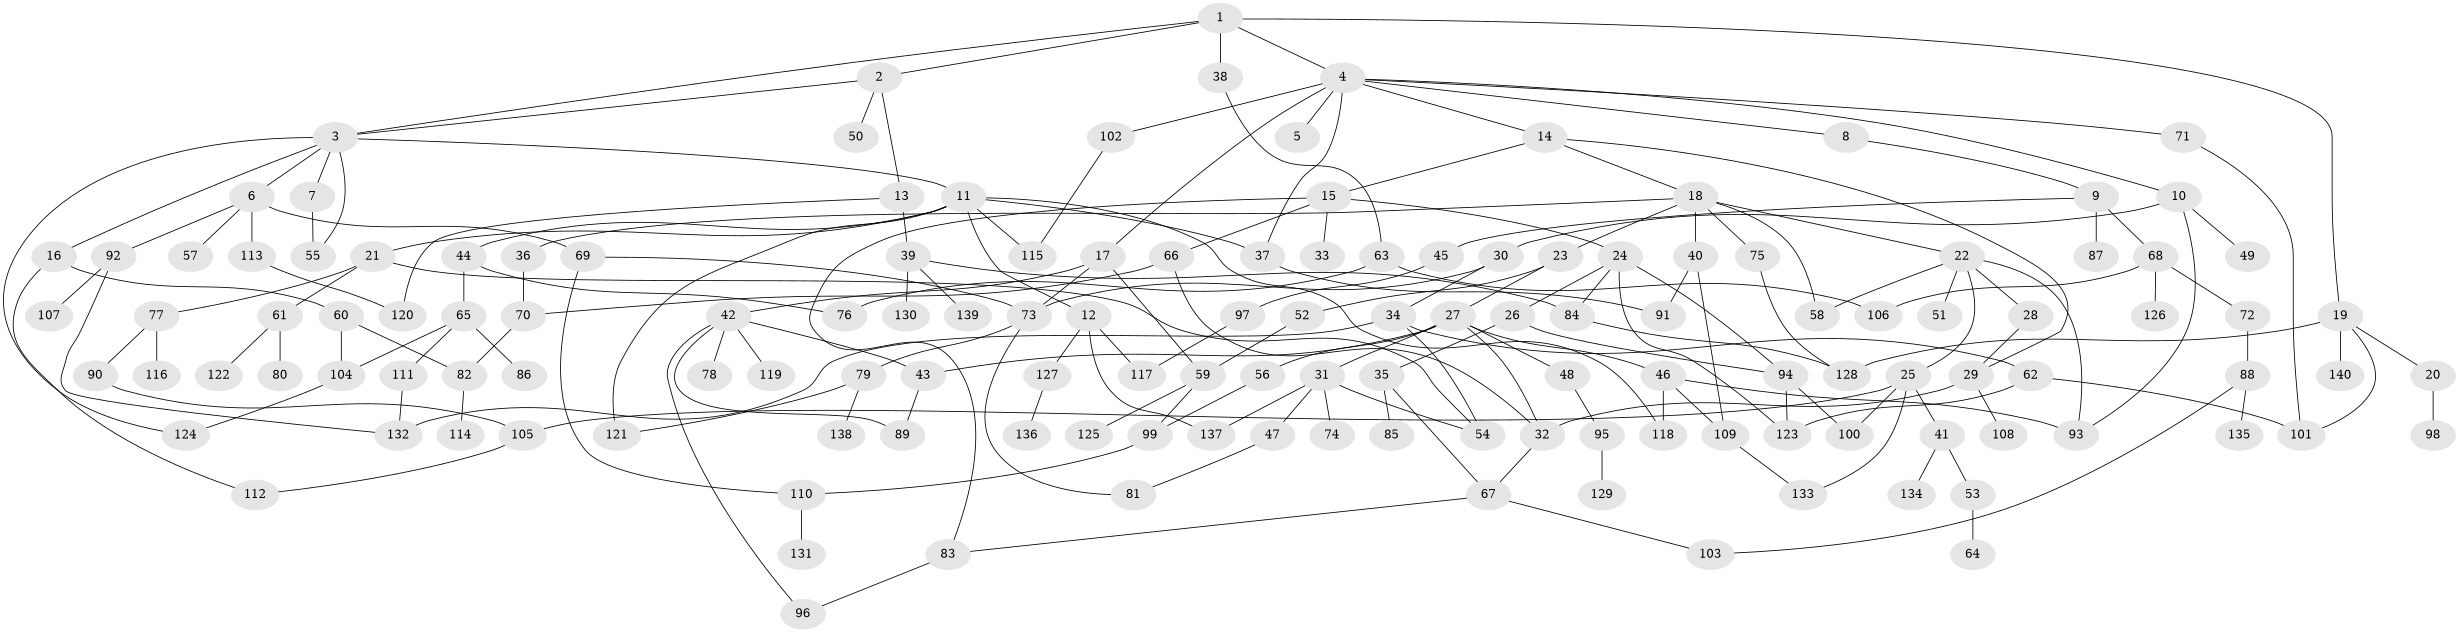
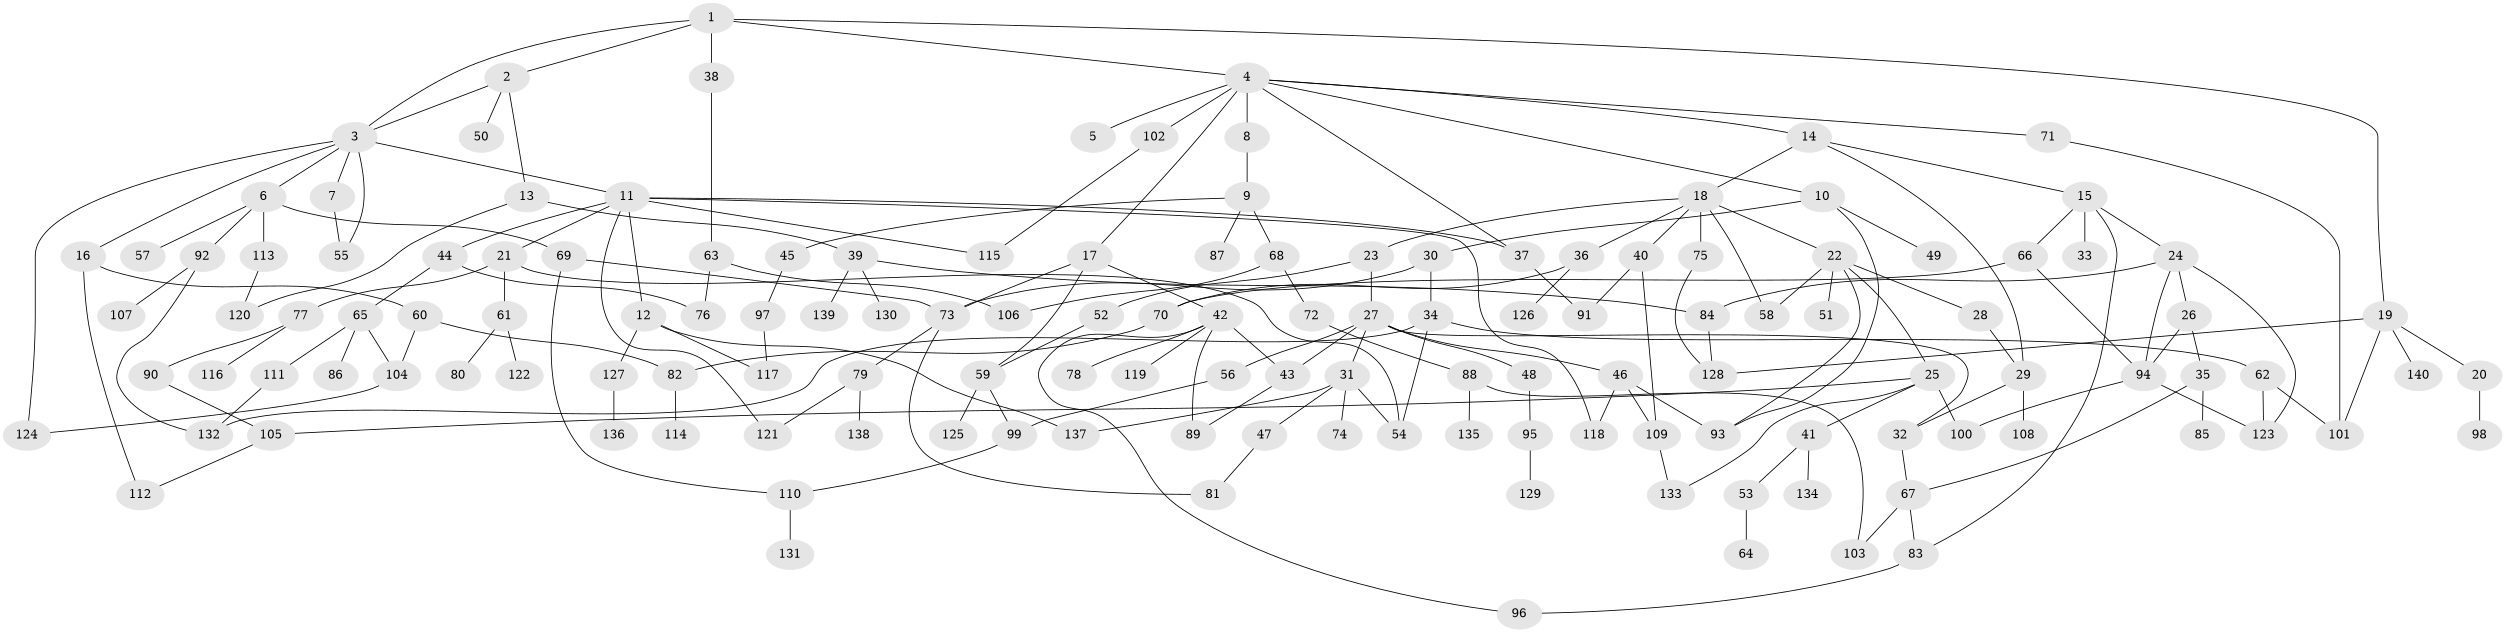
(2155, 286) -> (1549, 290)
(1406, 351) -> (2084, 316)
